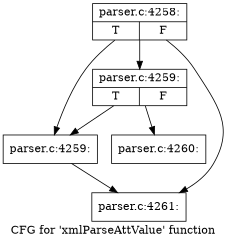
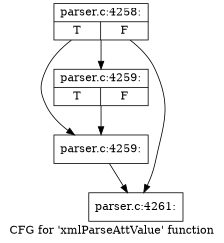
(159, 149) -> none
